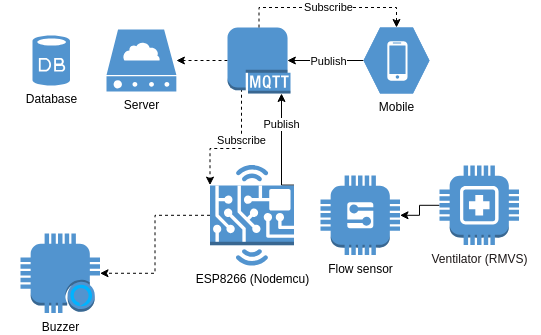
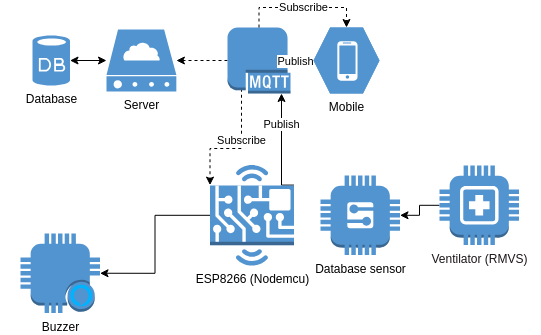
none -> (88, 61)
(397, 61) -> (347, 61)
(155, 241) -> (155, 241)
(361, 270) -> (361, 270)
